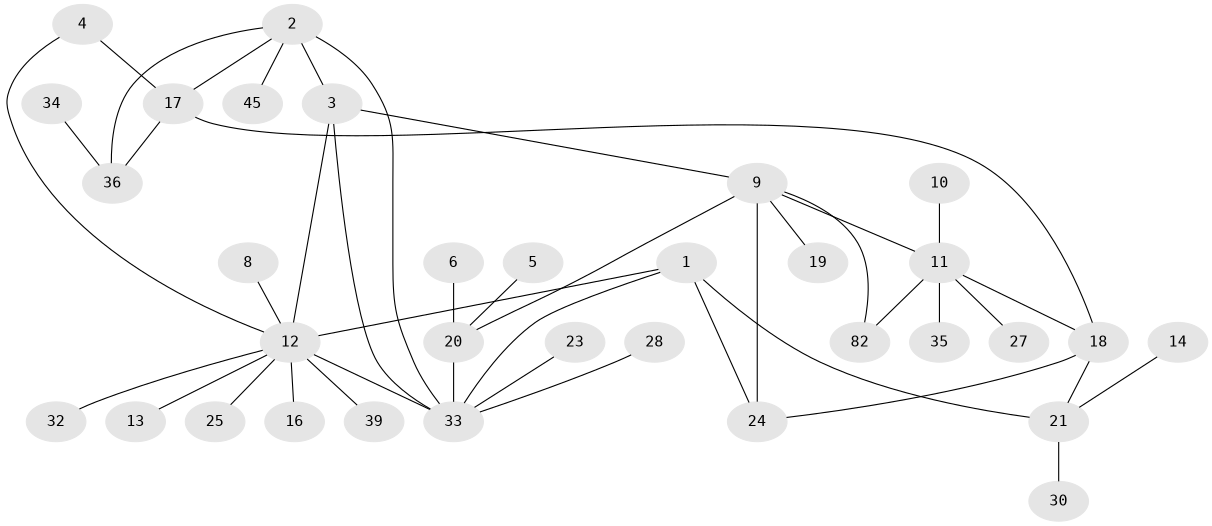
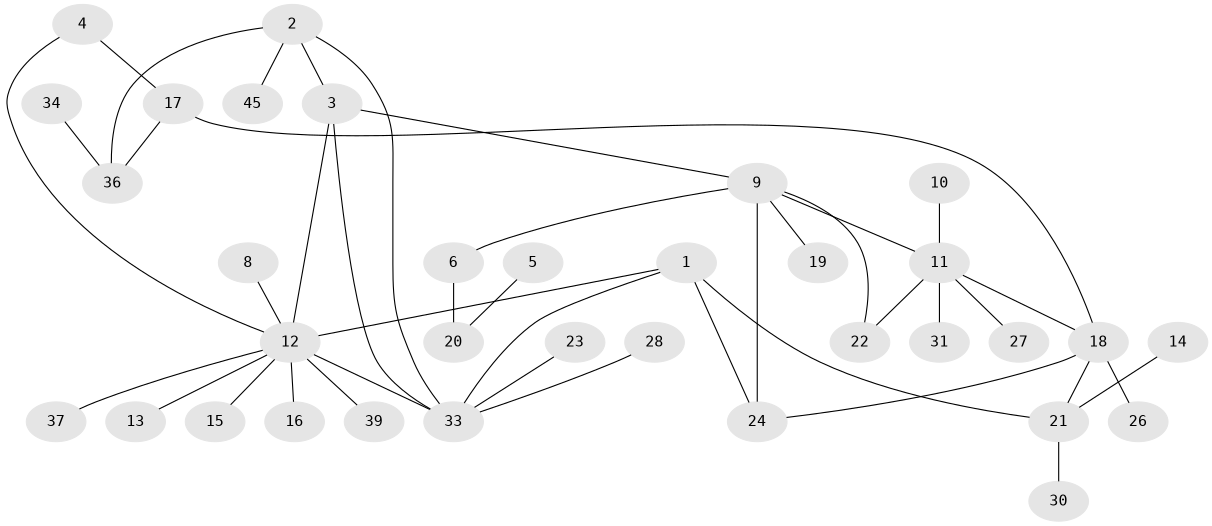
(233, 64) -> none
(606, 265) -> (601, 213)
(860, 342) -> (860, 342)
(939, 342) -> (939, 342)
(454, 382) -> none
(56, 422) -> (56, 422)
(215, 422) -> (215, 422)
none -> (1138, 422)
